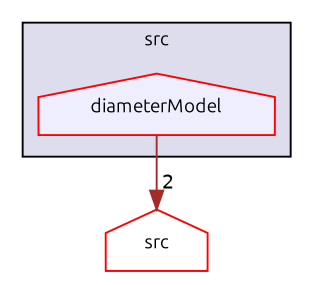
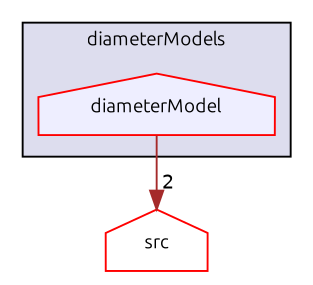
(157, 41) -> (157, 41)
